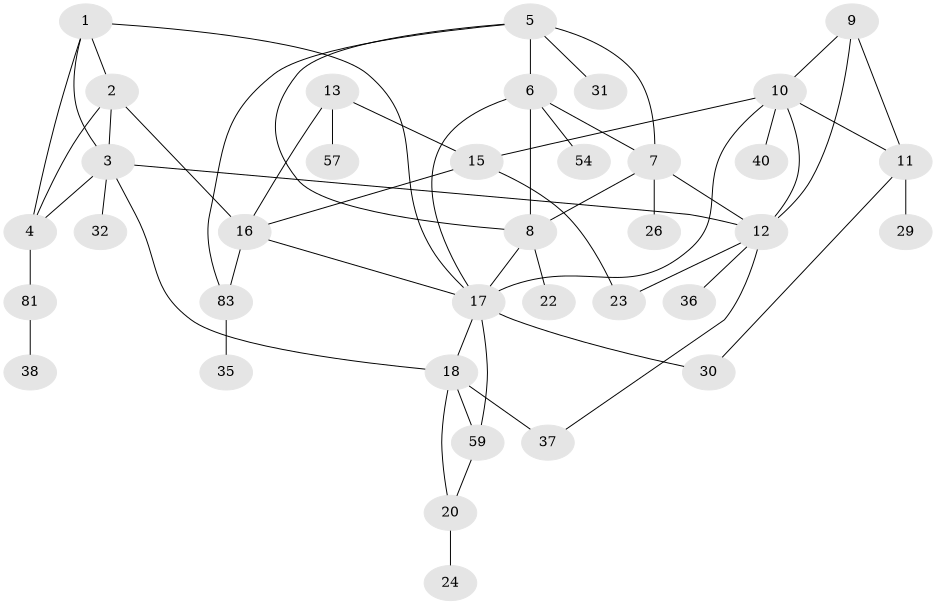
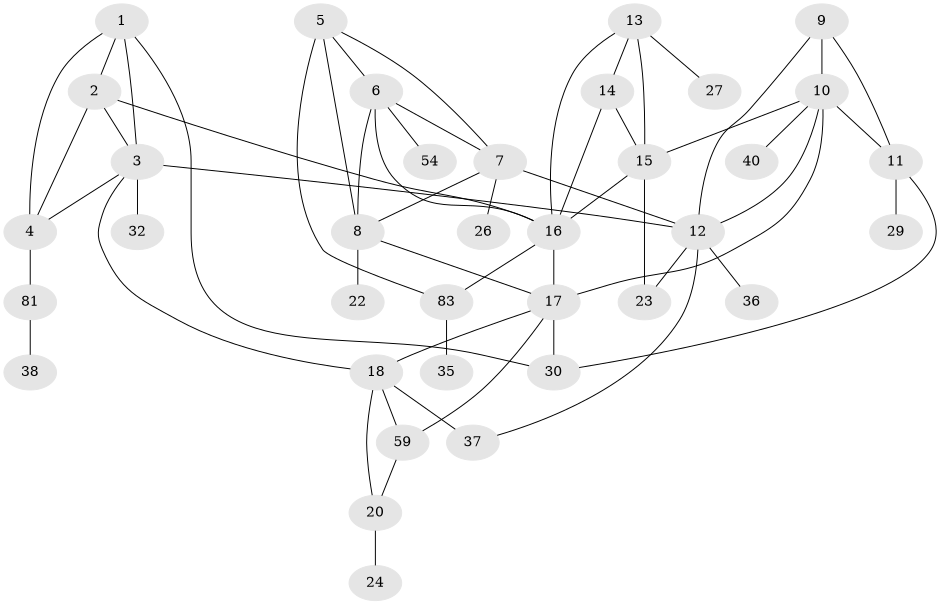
(358, 69) -> (230, 315)
(601, 92) -> none
none -> (607, 92)
(332, 162) -> (715, 92)
(432, 184) -> (436, 203)
